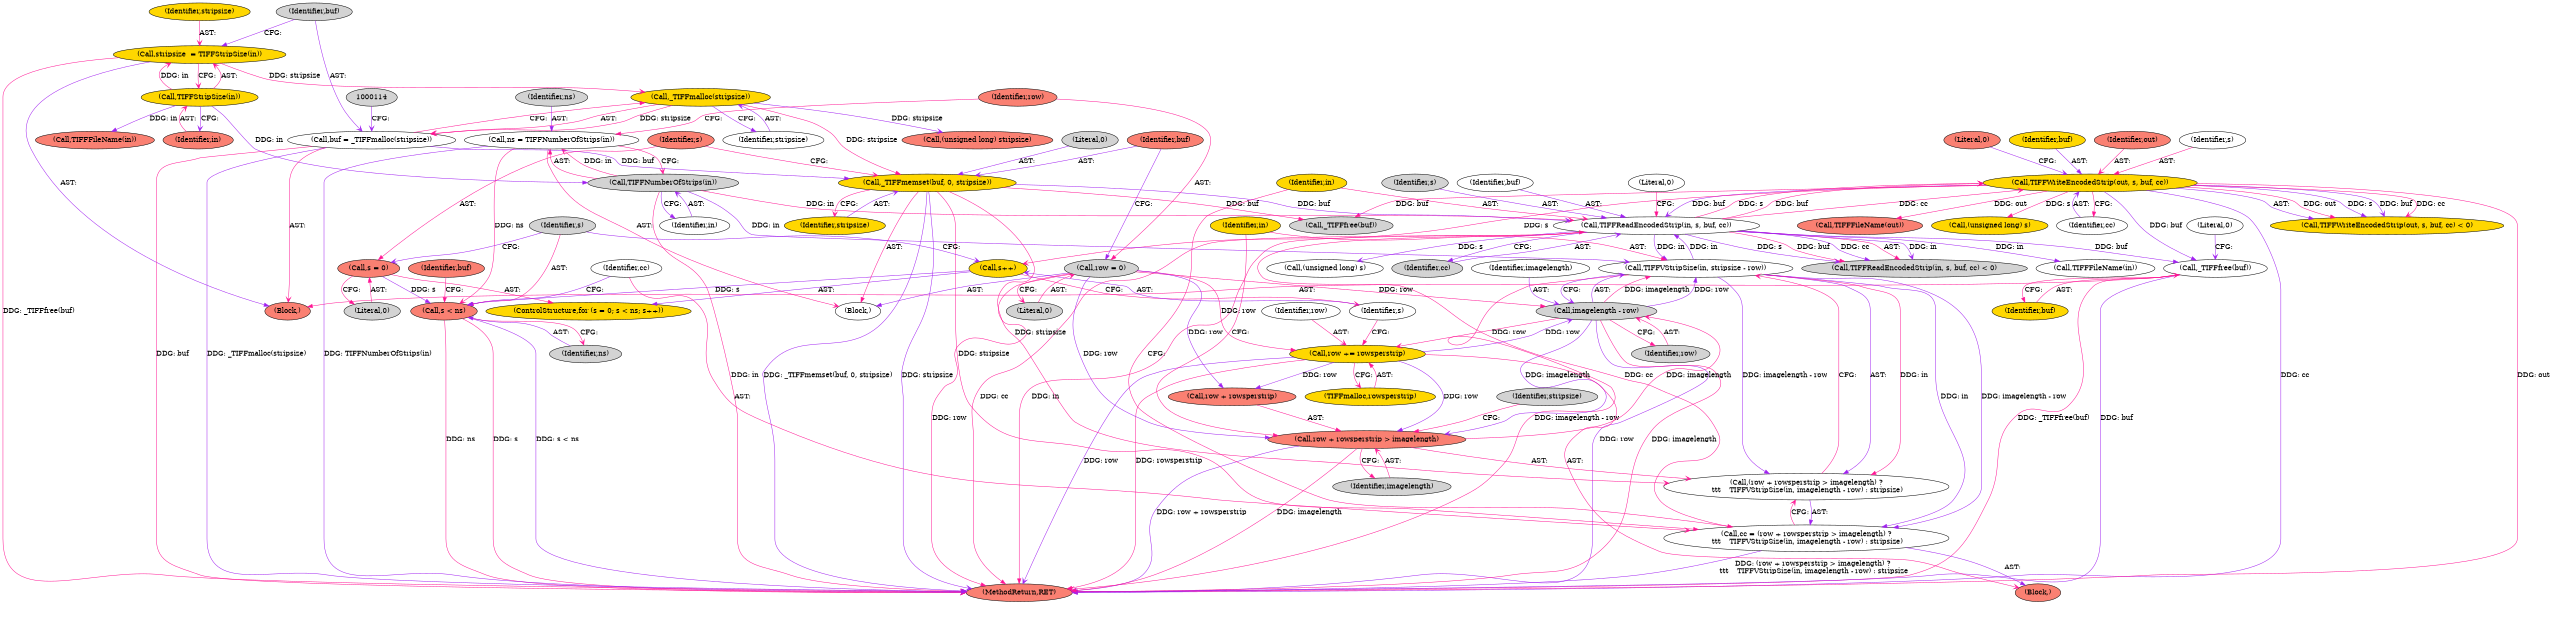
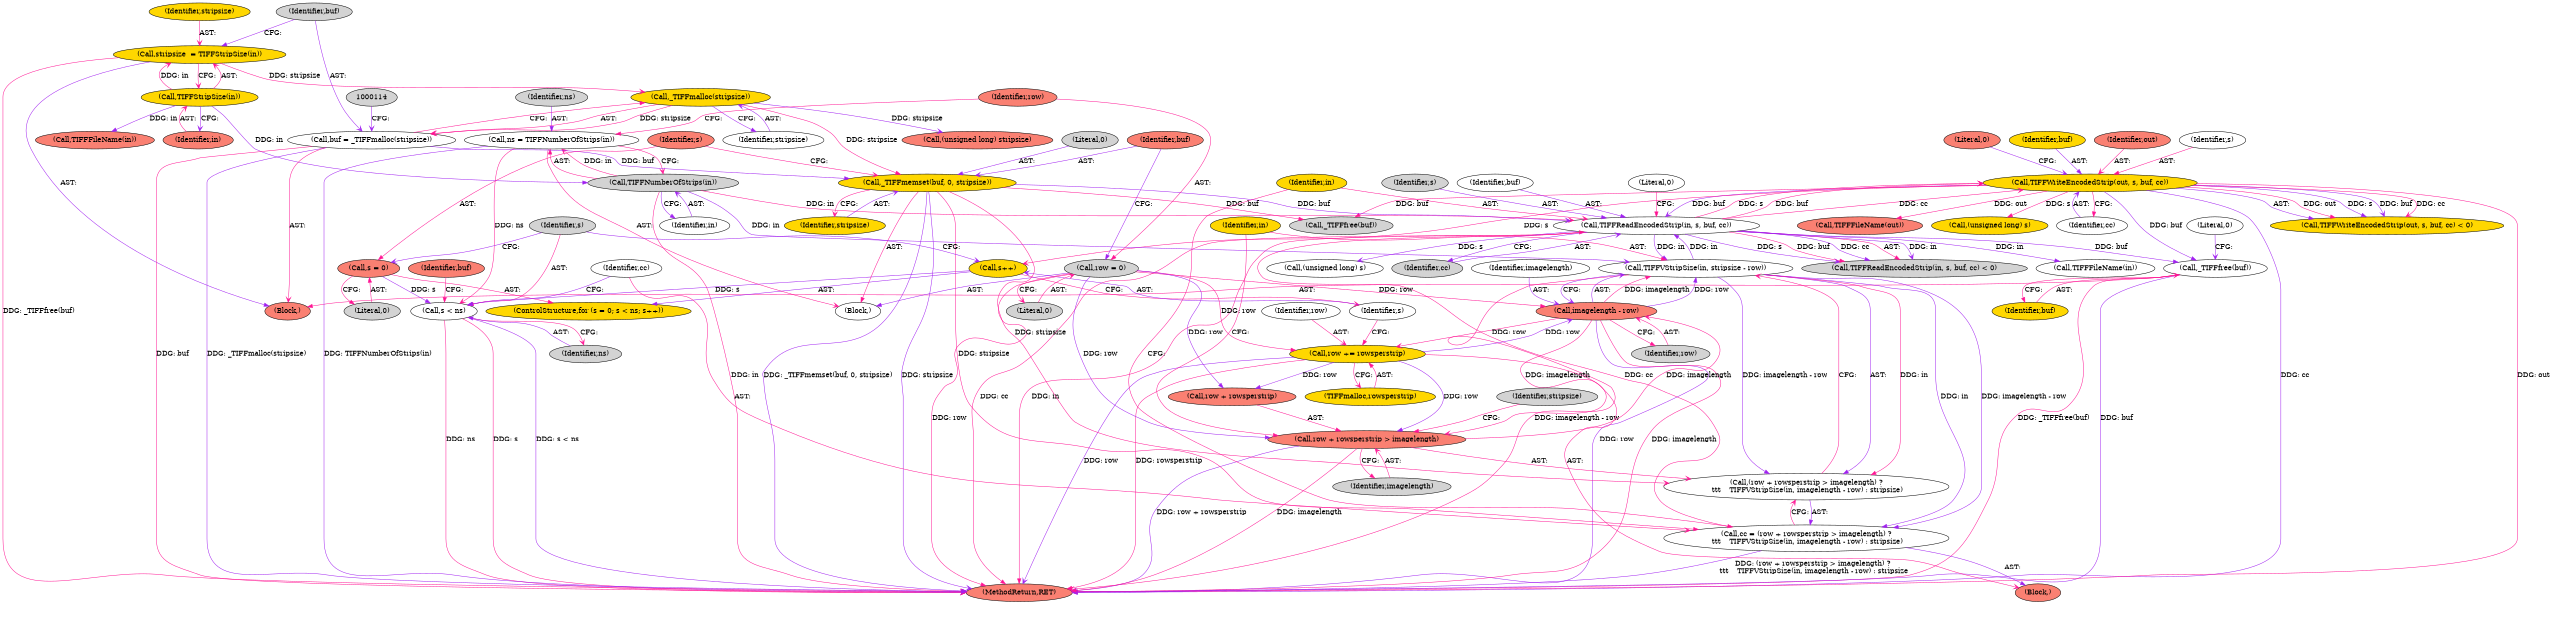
(444, 311) -> (444, 311)
(1596, 311) -> (1596, 311)
(1605, 402) -> (1605, 402)
